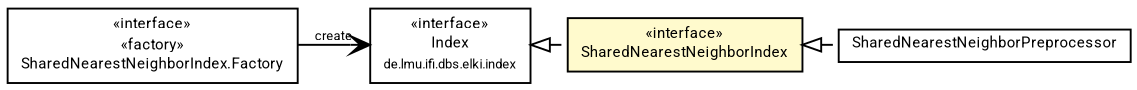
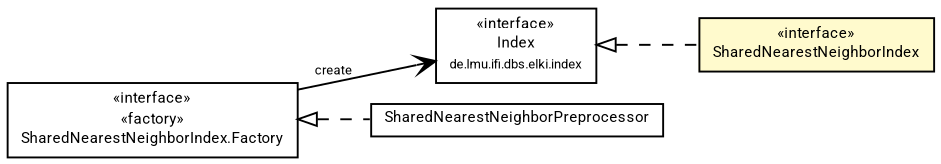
(830, 45) -> (344, 119)
